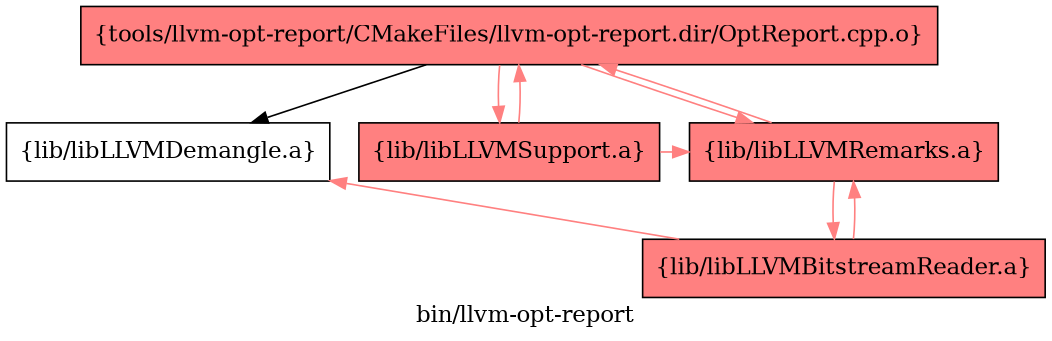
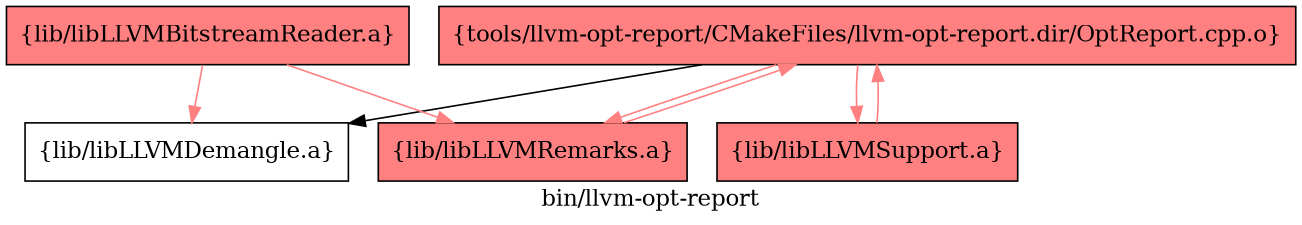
(666, 152) -> none
(833, 202) -> none
